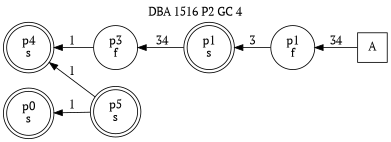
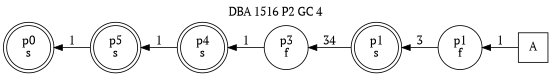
(336, 41) -> (500, 41)
(76, 82) -> (163, 48)
